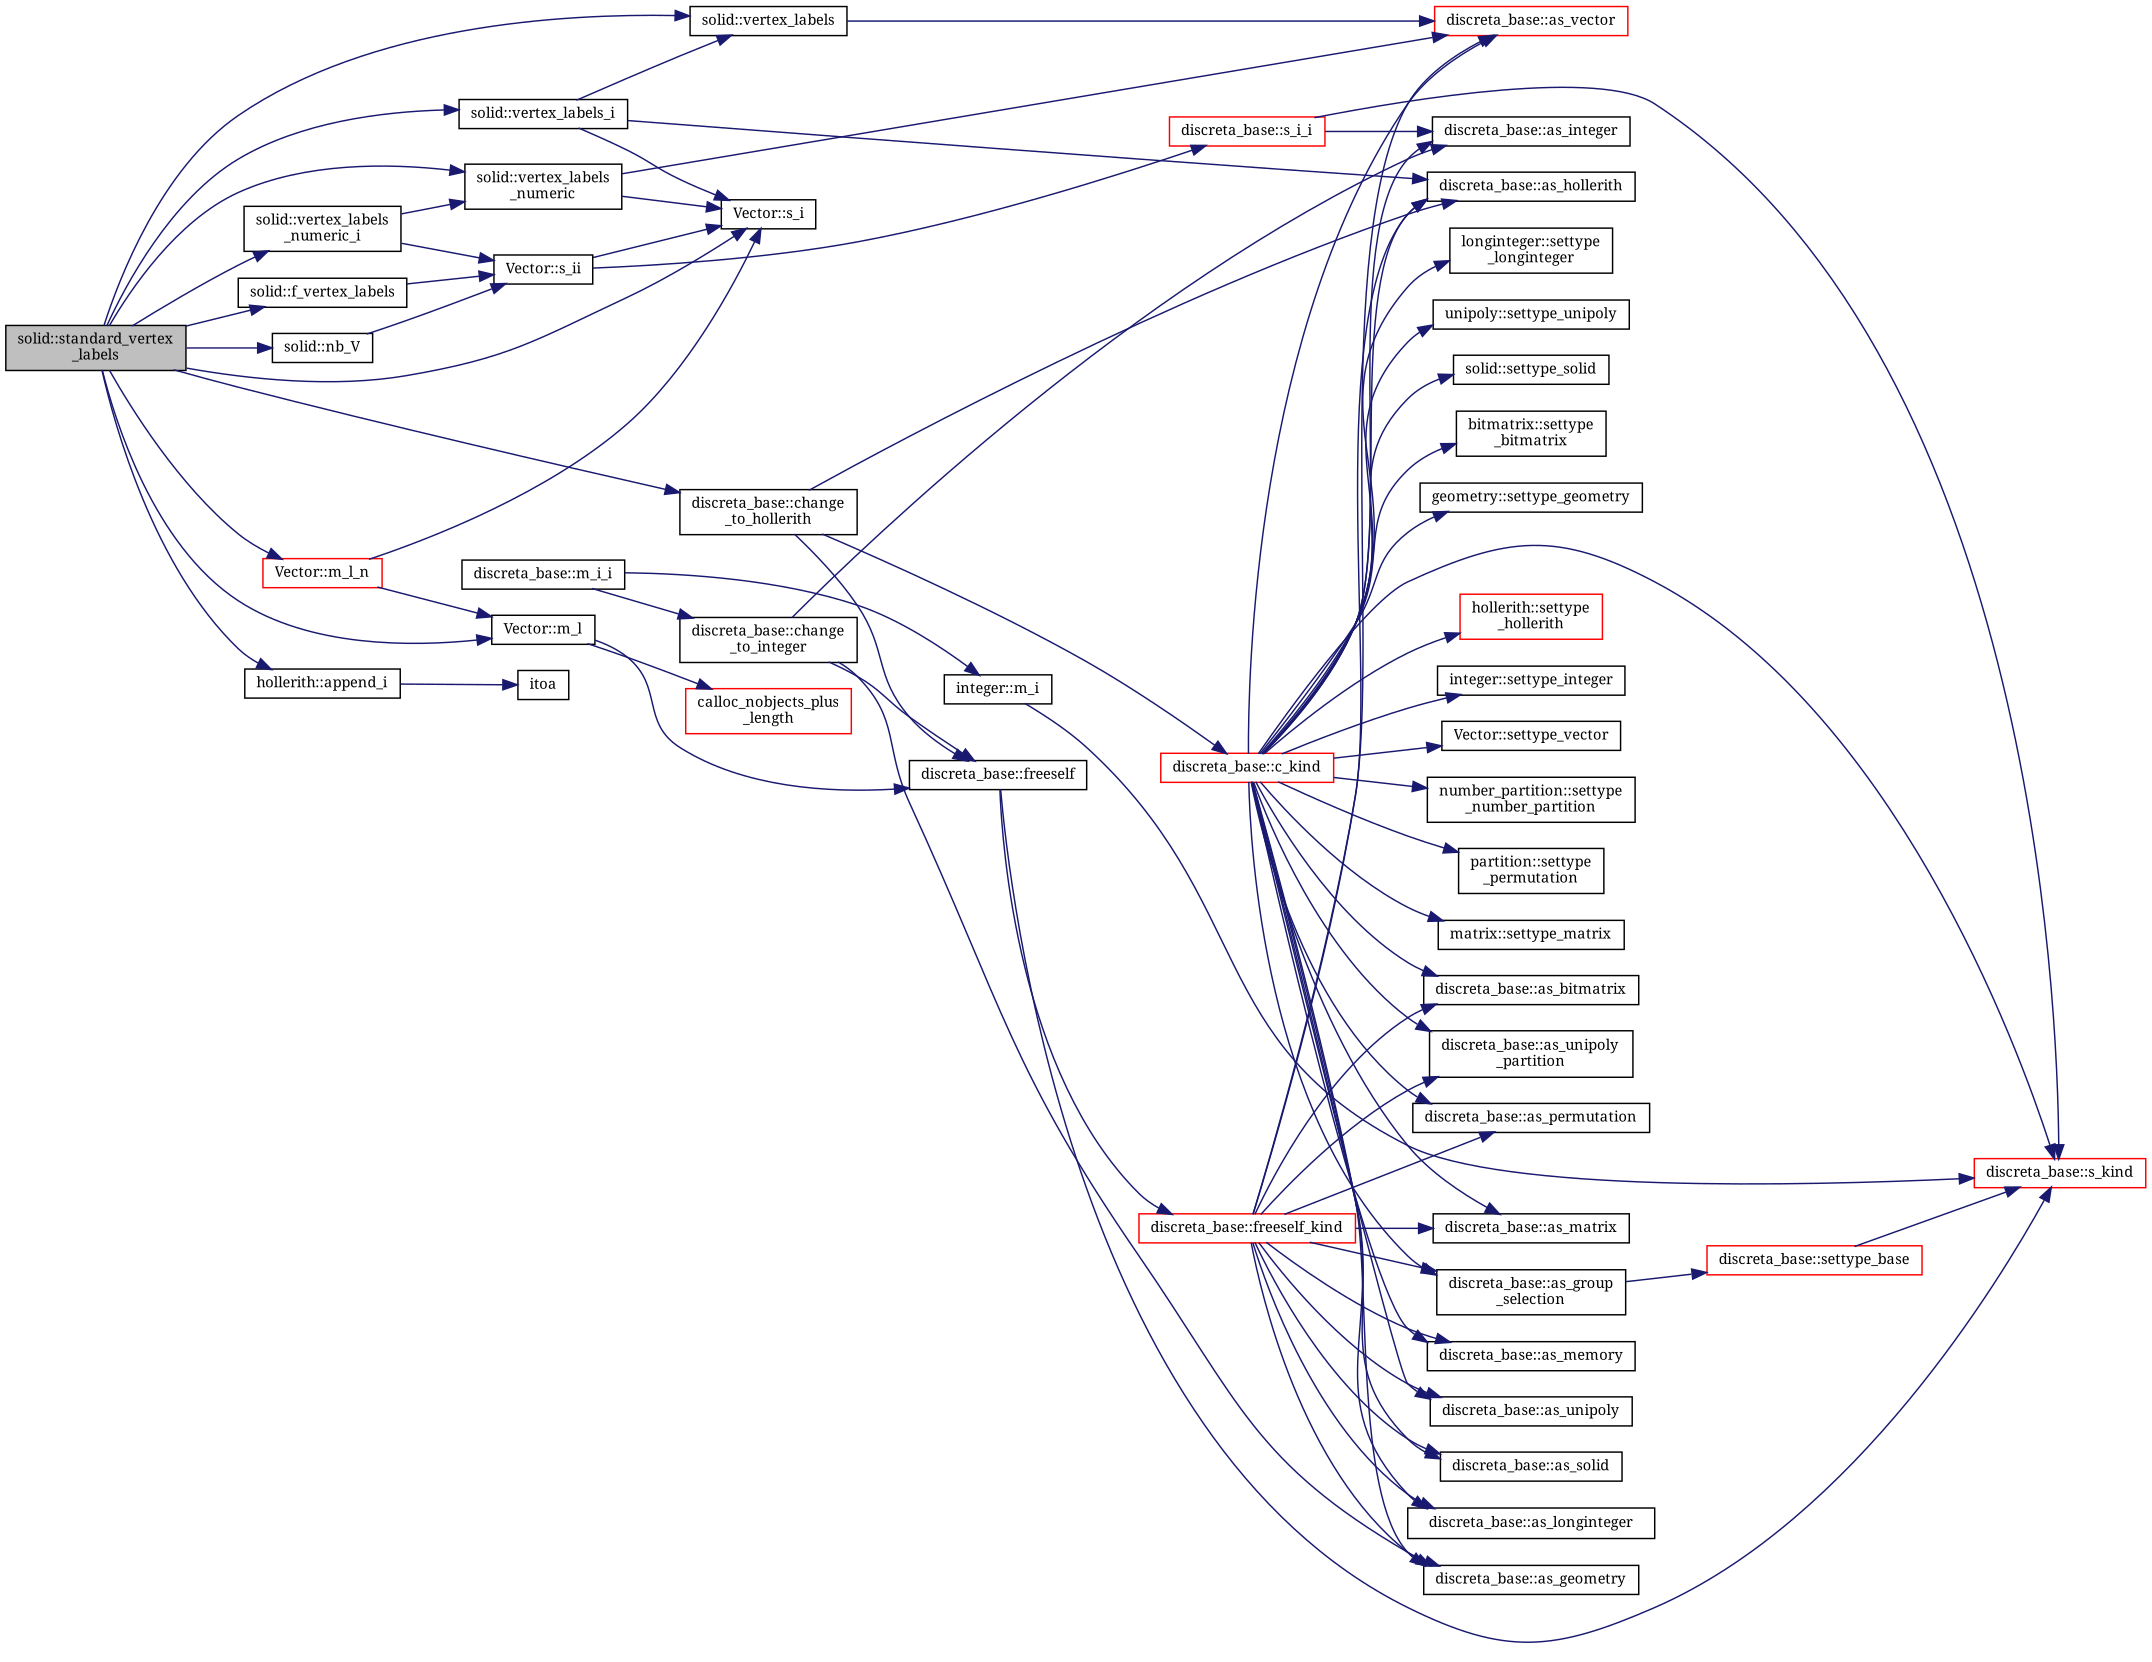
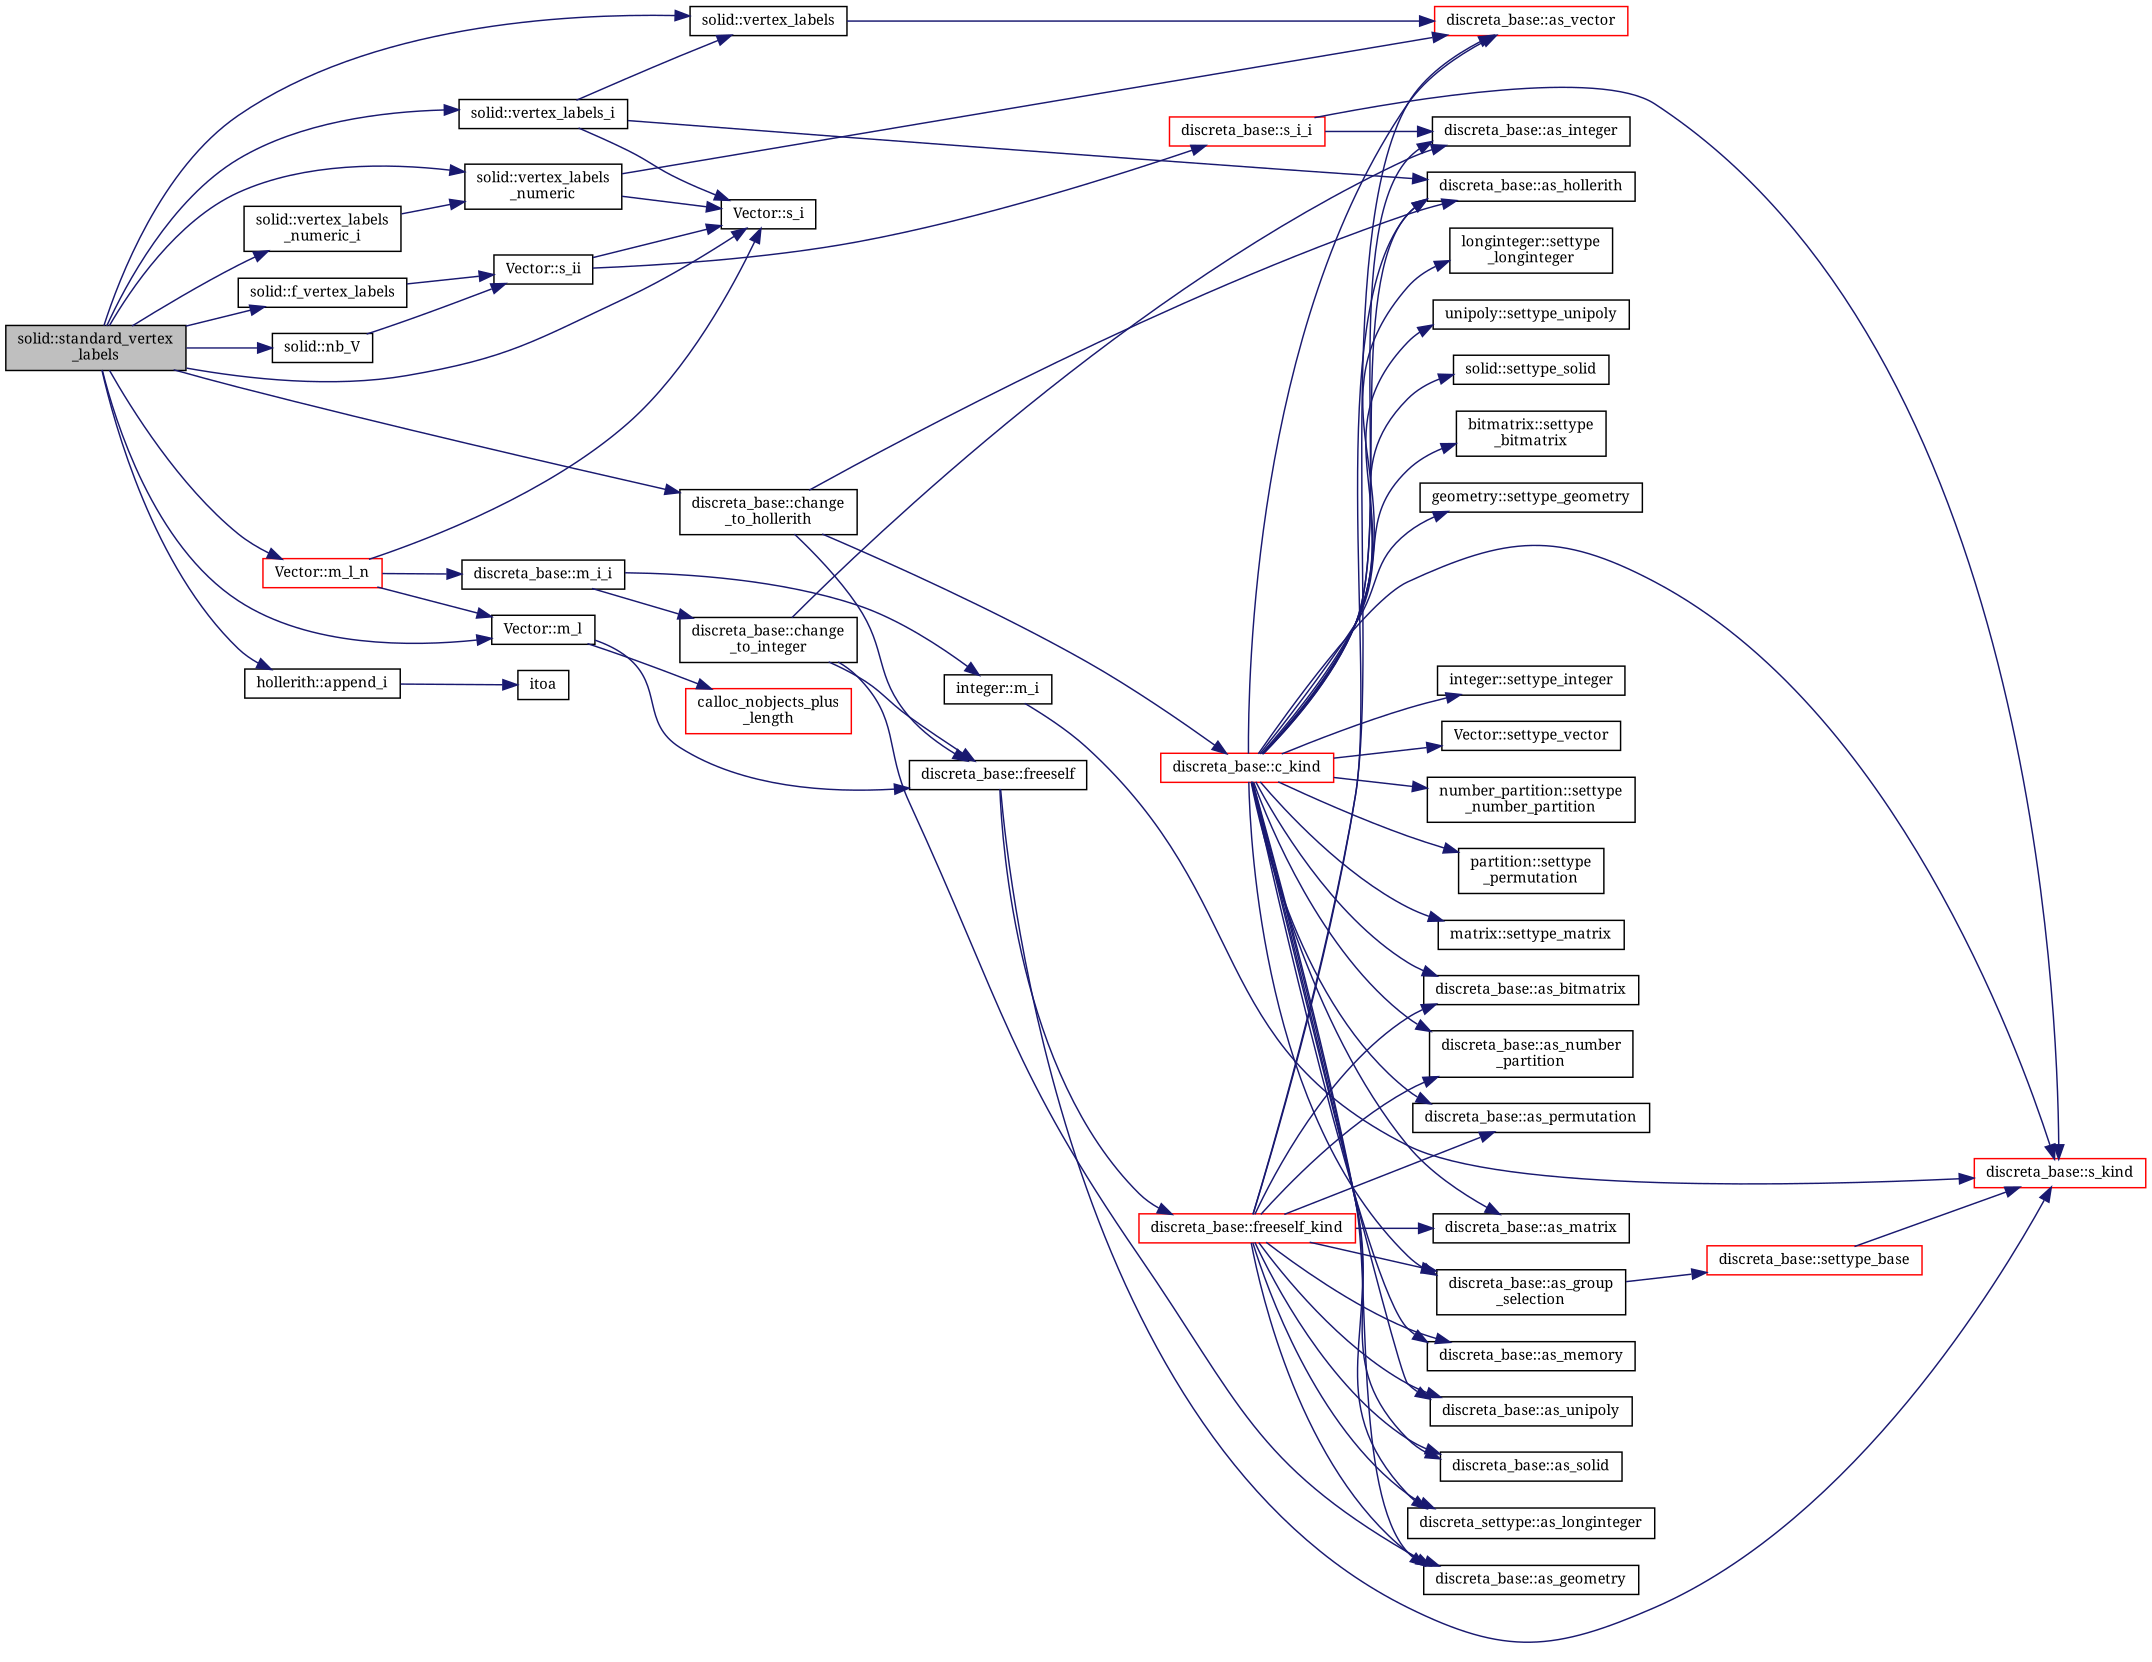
(440, 251) -> none
none -> (415, 574)
(1531, 617) -> none
(1531, 1054) -> (1531, 1054)
(1531, 1523) -> (1531, 1523)
